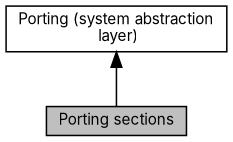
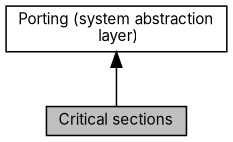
(116, 121) -> (116, 121)
